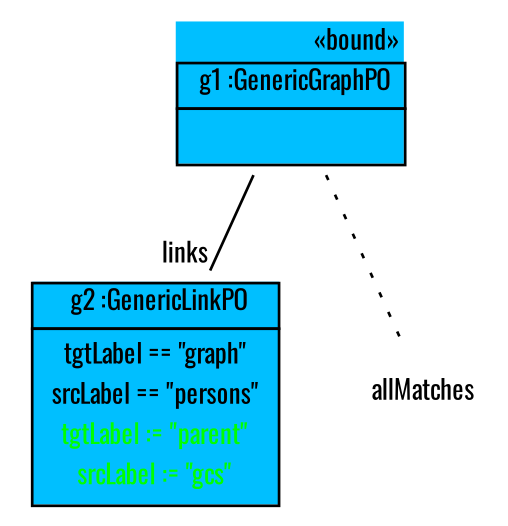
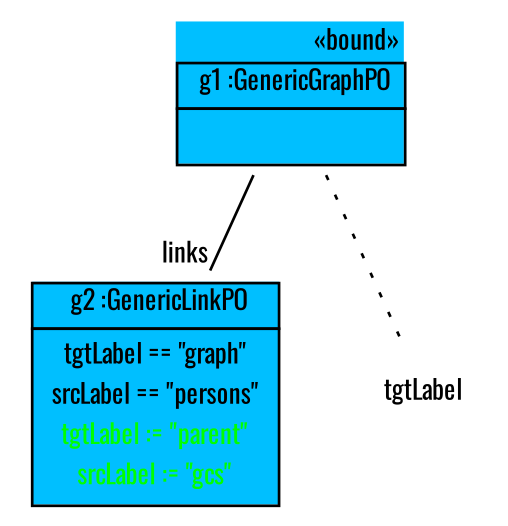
(424, 393) -> (424, 393)
